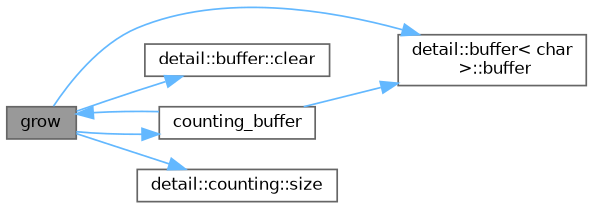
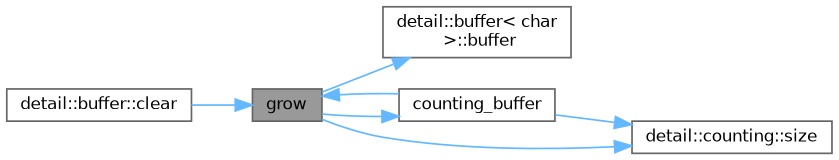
(121, 96) -> (213, 105)
(342, 97) -> (585, 119)
